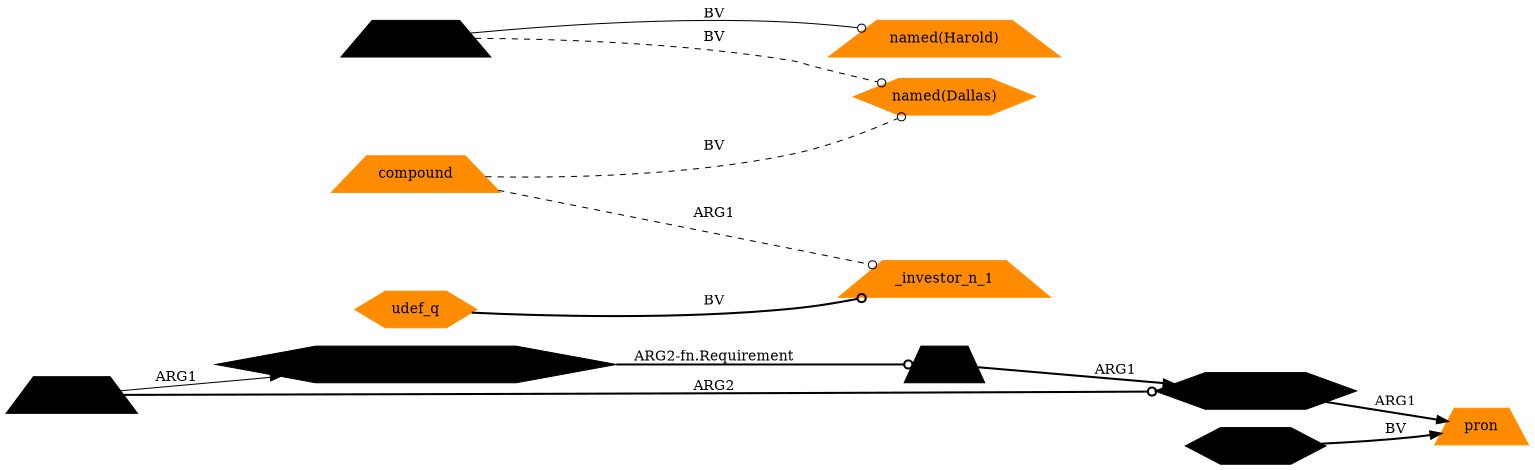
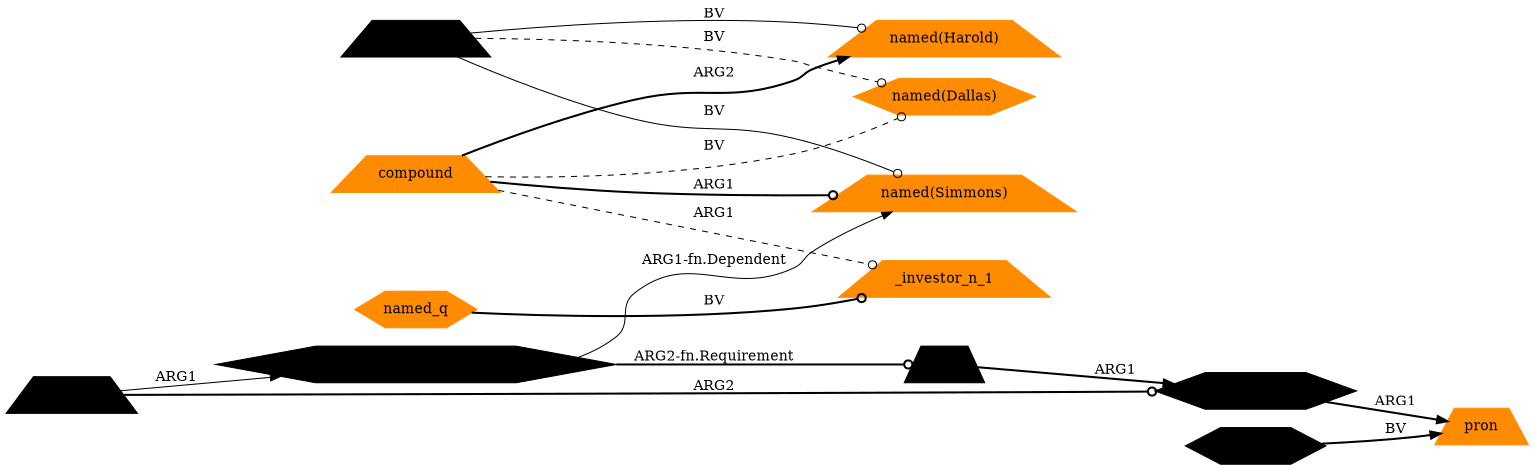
none -> (649, 97)
none -> (944, 193)
(416, 309) -> (416, 309)
